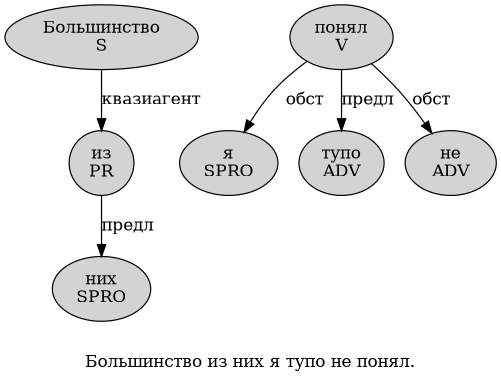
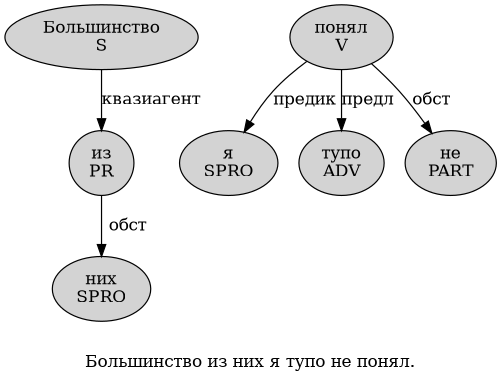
(305, 100) -> (305, 100)
(451, 163) -> (451, 163)
(128, 226) -> (128, 226)
